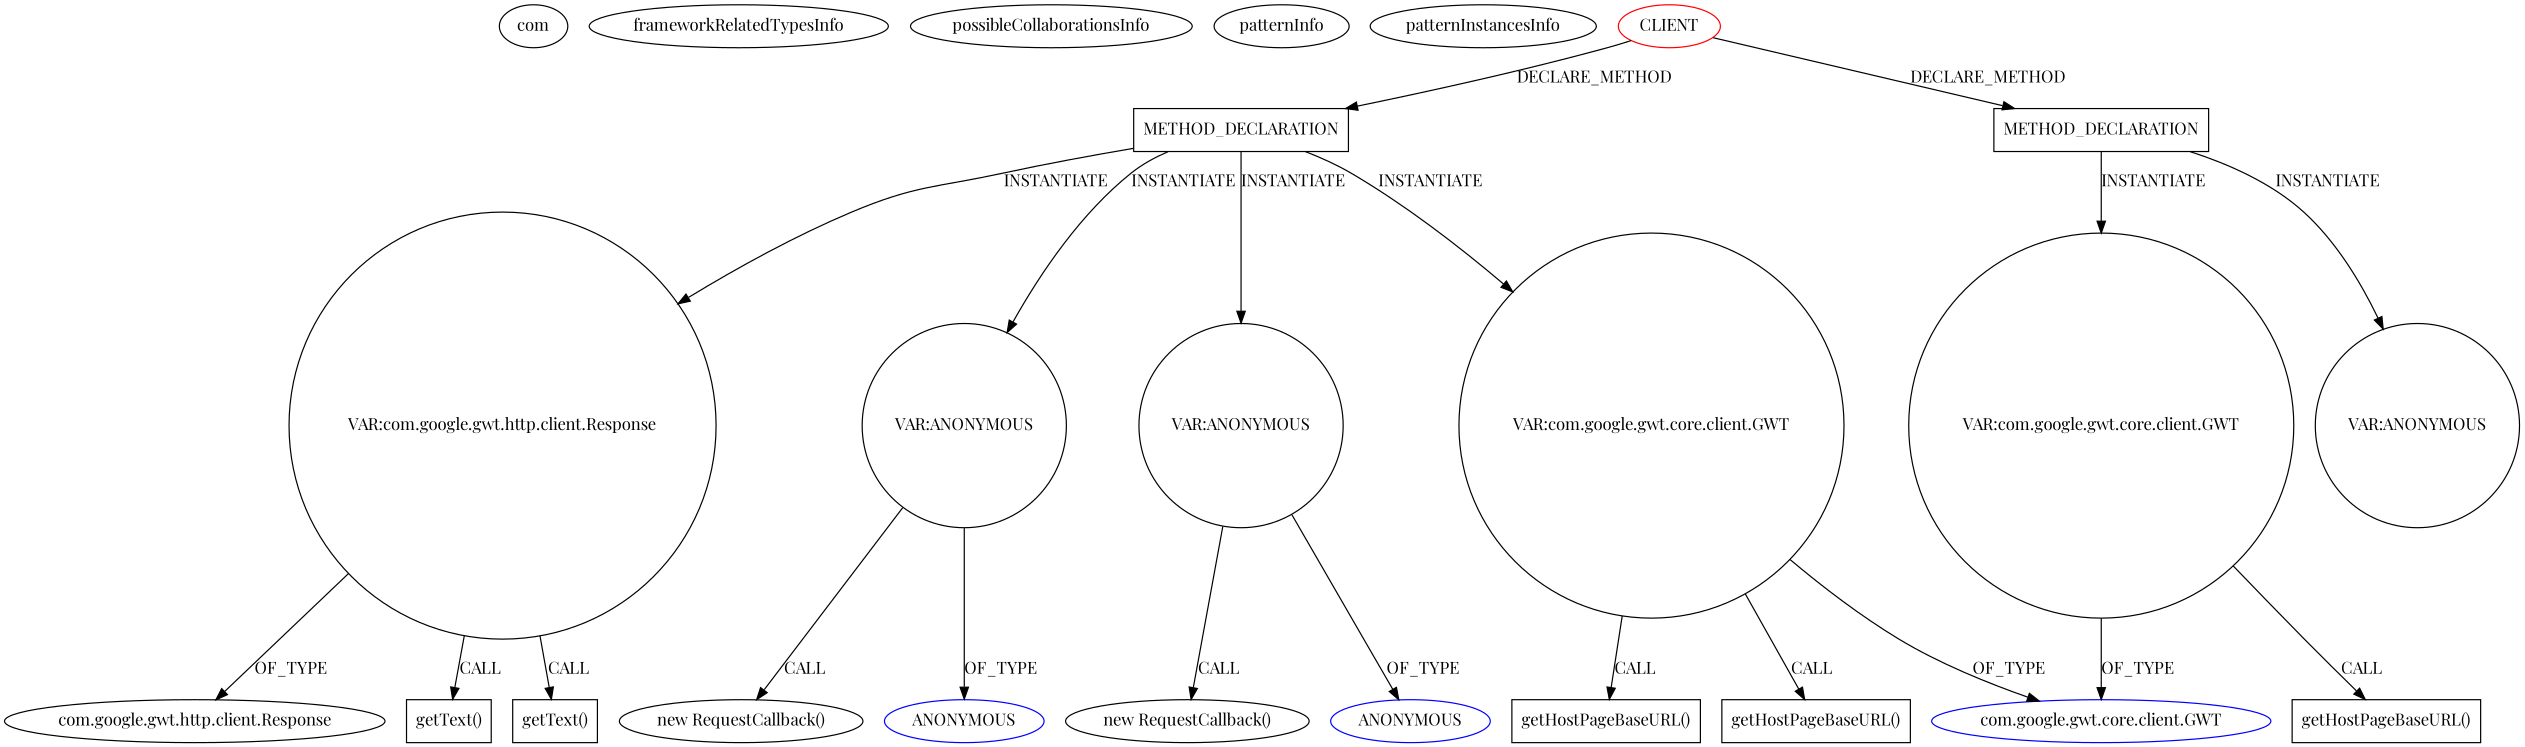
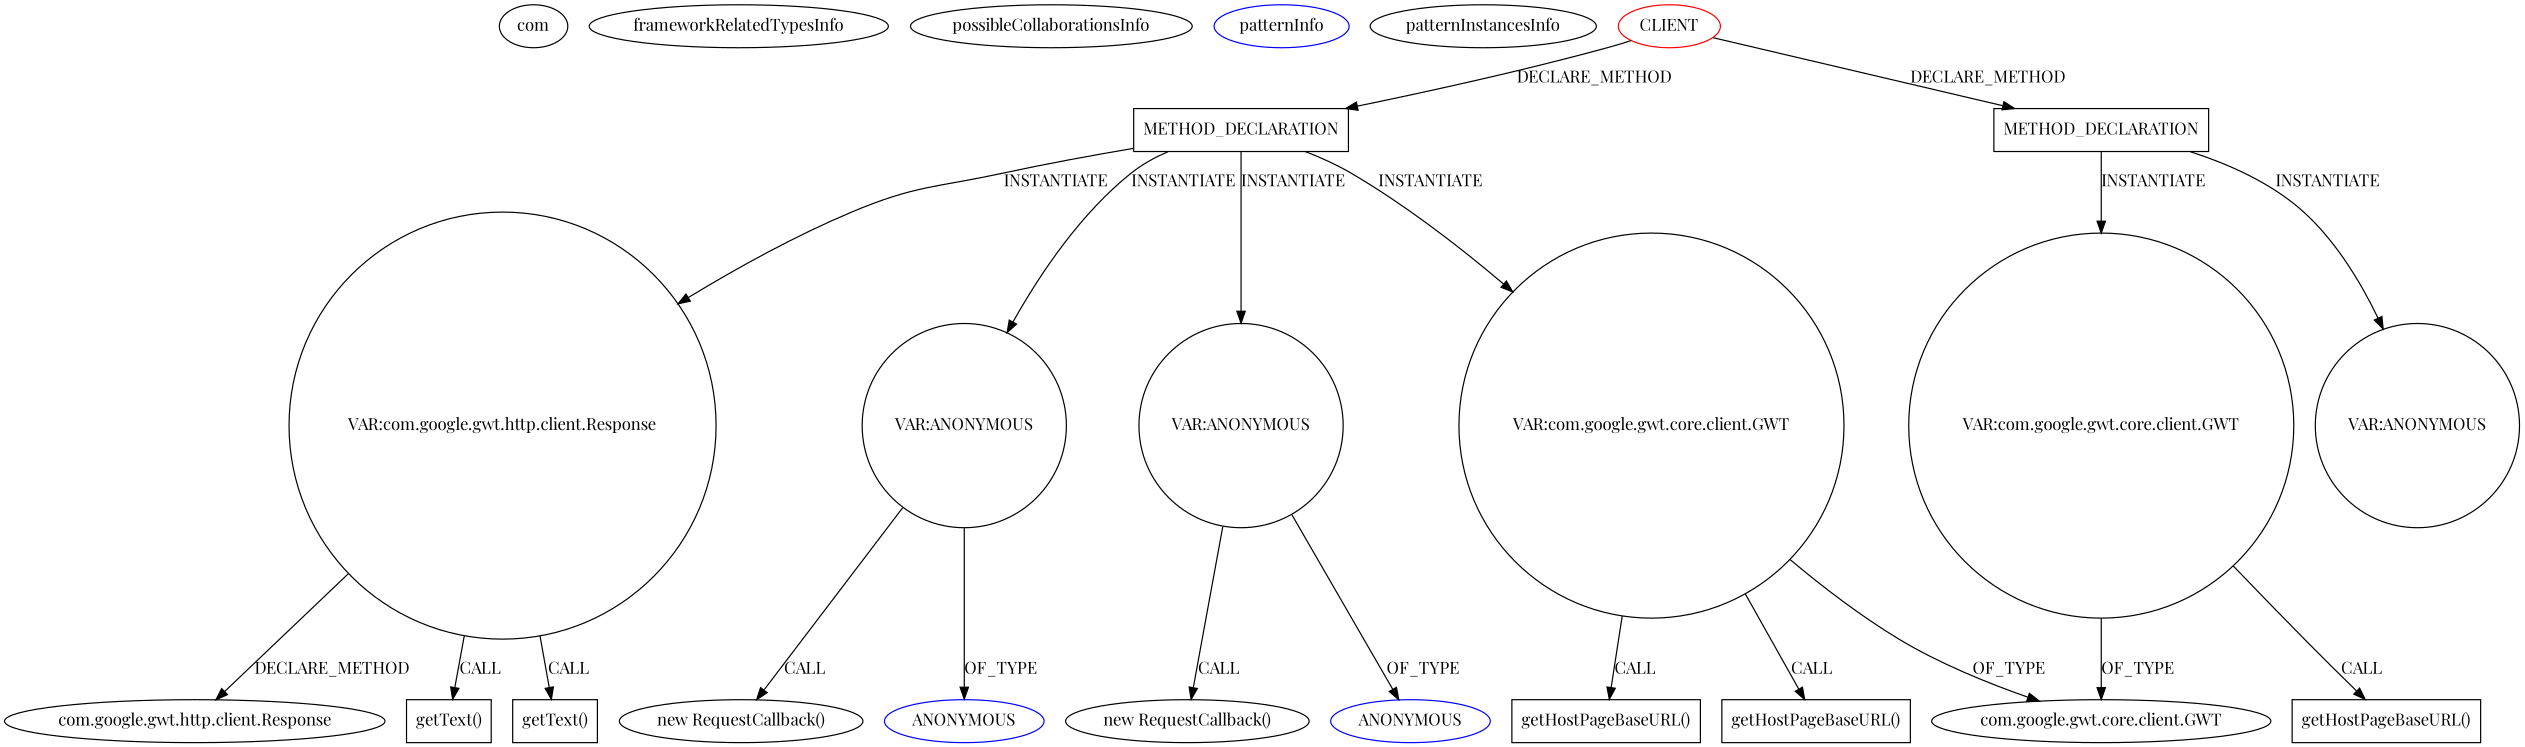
(1282, 26) -> (1282, 26)
(291, 669) -> (332, 669)
(2101, 721) -> (2101, 721)
